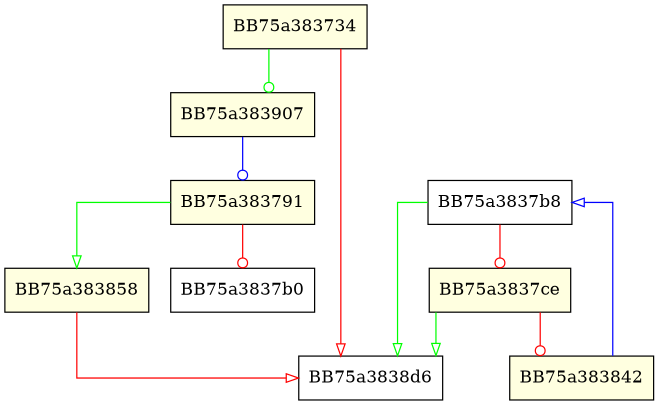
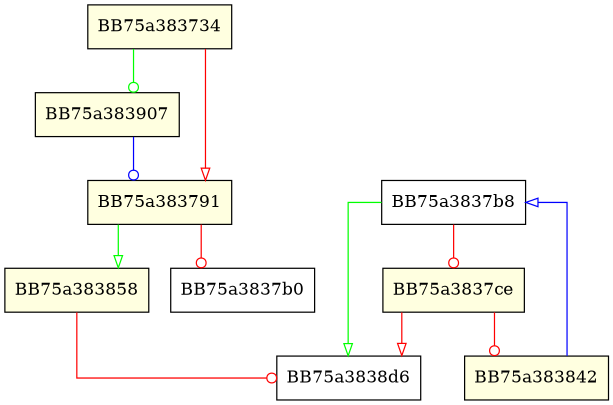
(341, 196) -> (205, 109)
(436, 328) -> (402, 328)
(149, 378) -> (139, 378)
